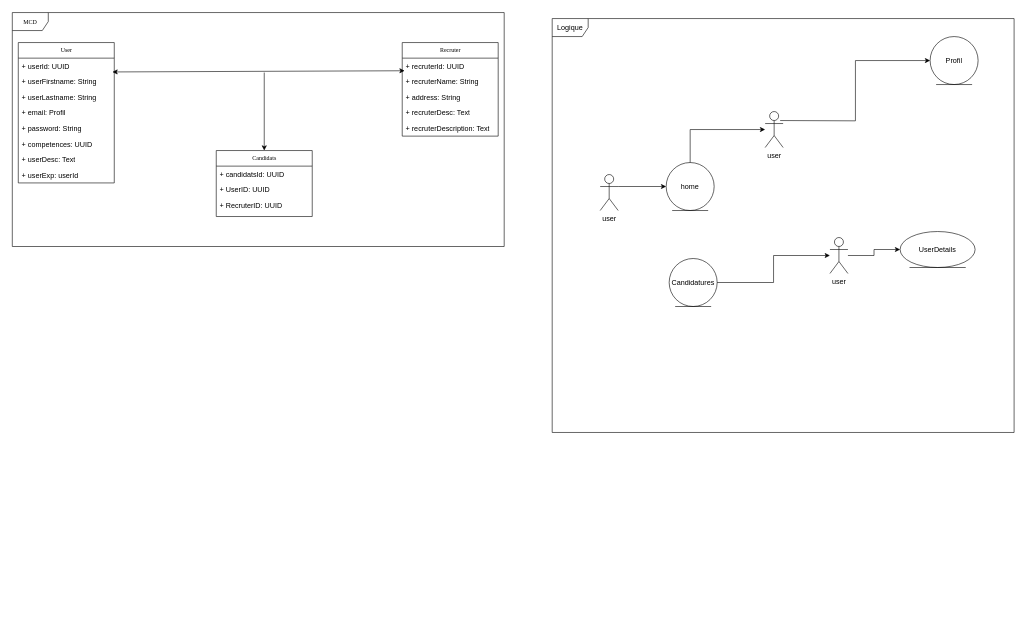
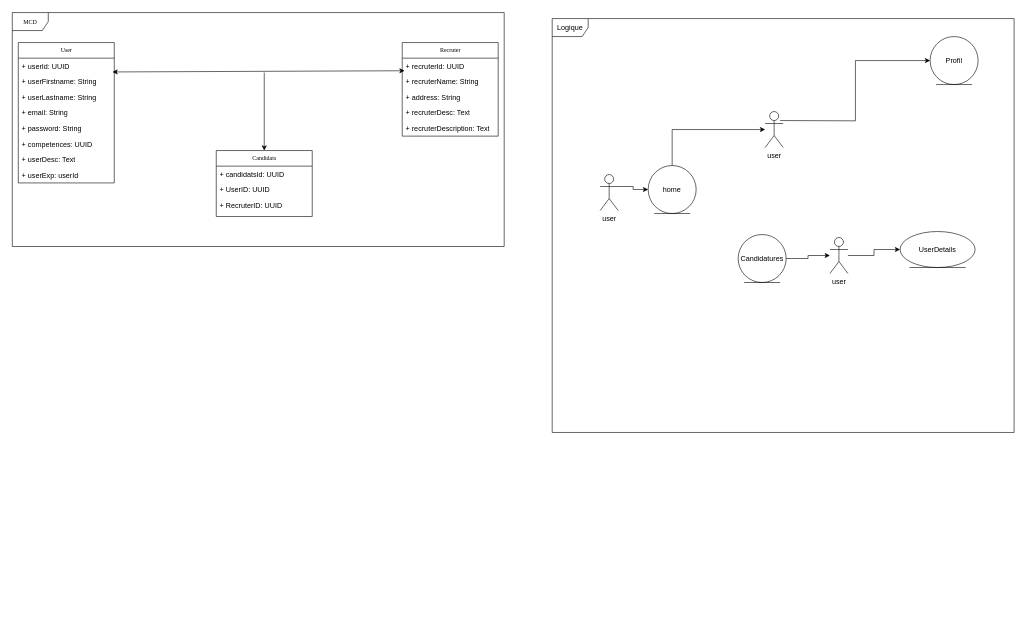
(46, 113) -> (47, 113)
(690, 186) -> (672, 189)
(693, 282) -> (762, 258)
